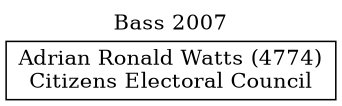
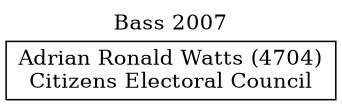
(171, 71) -> (171, 71)
